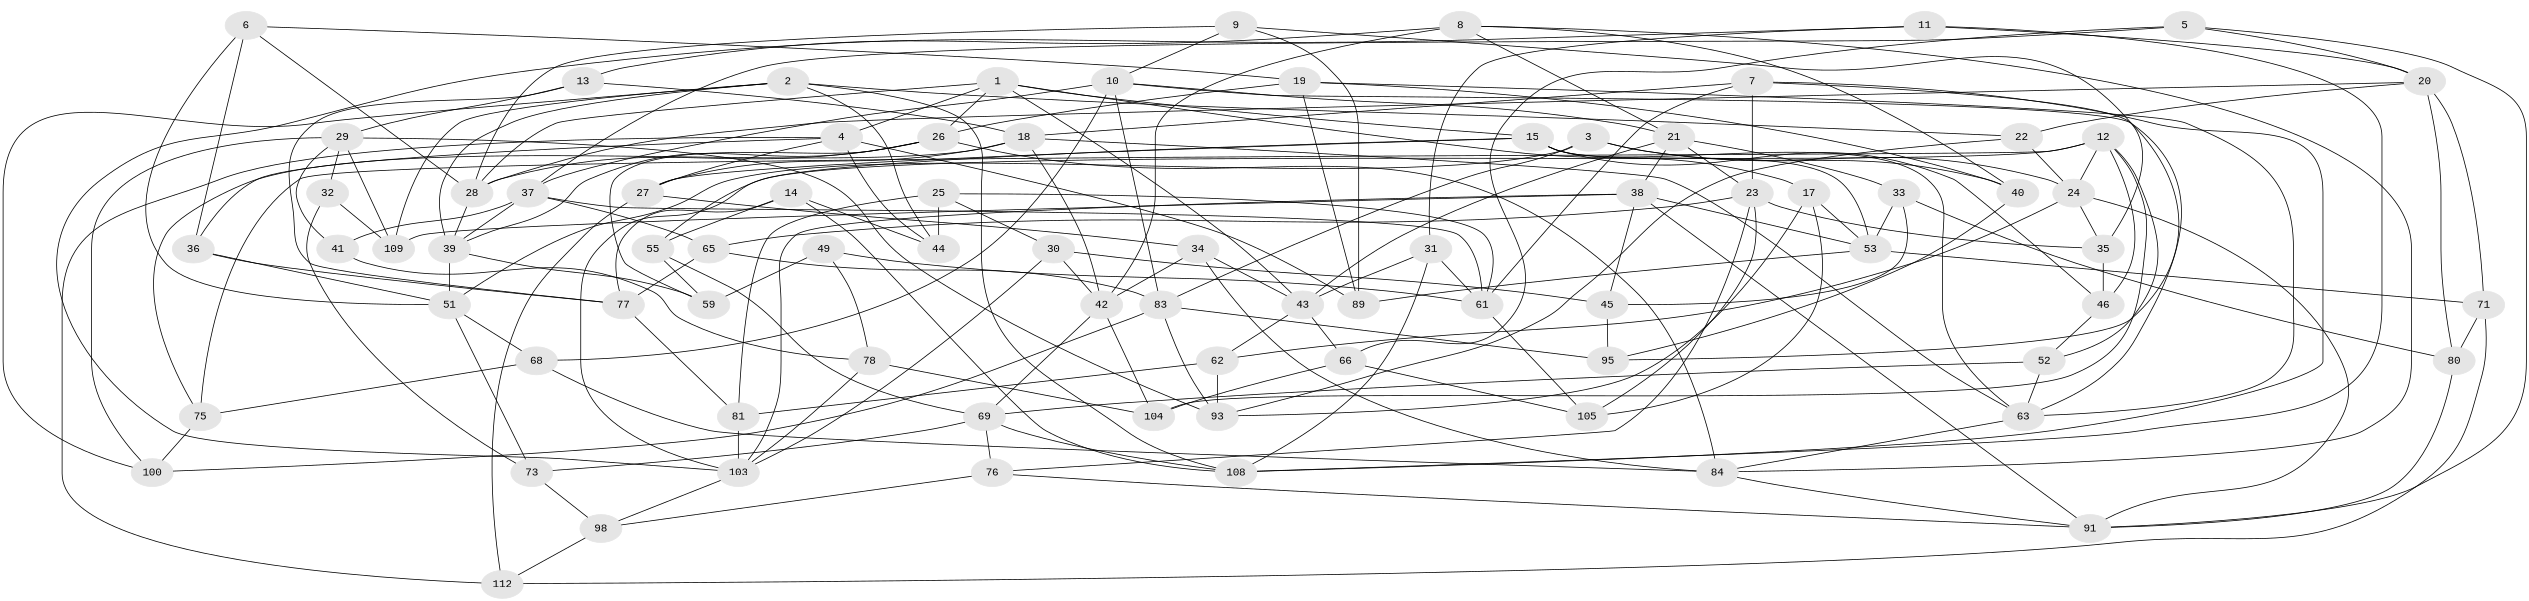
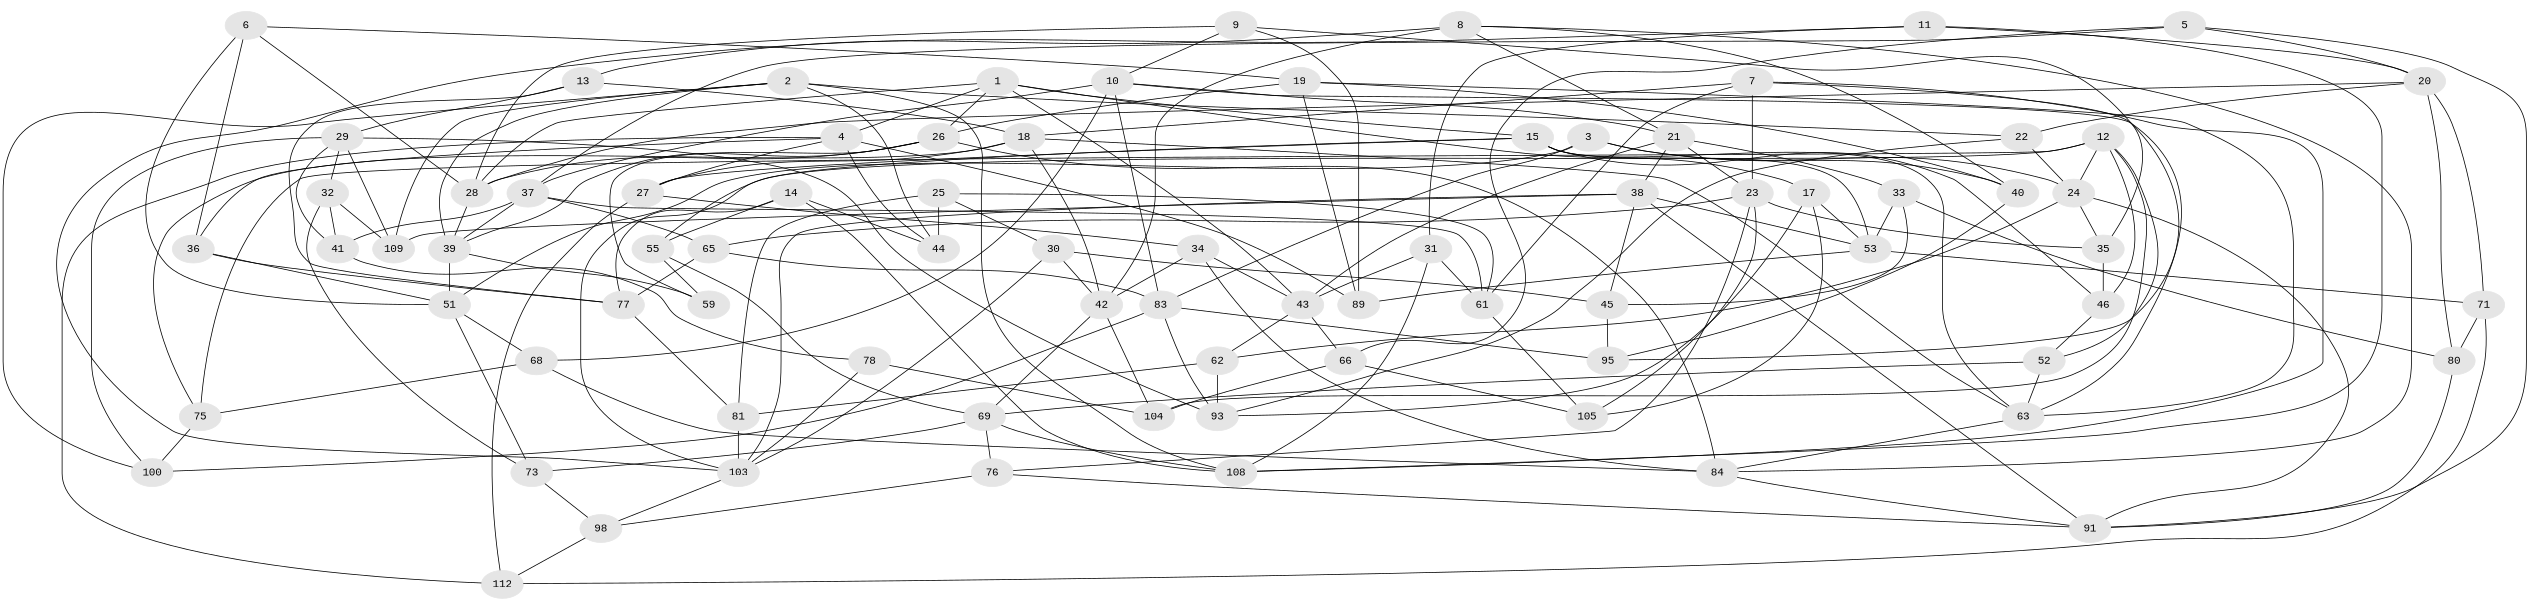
none -> (333, 221)
(824, 249) -> none
